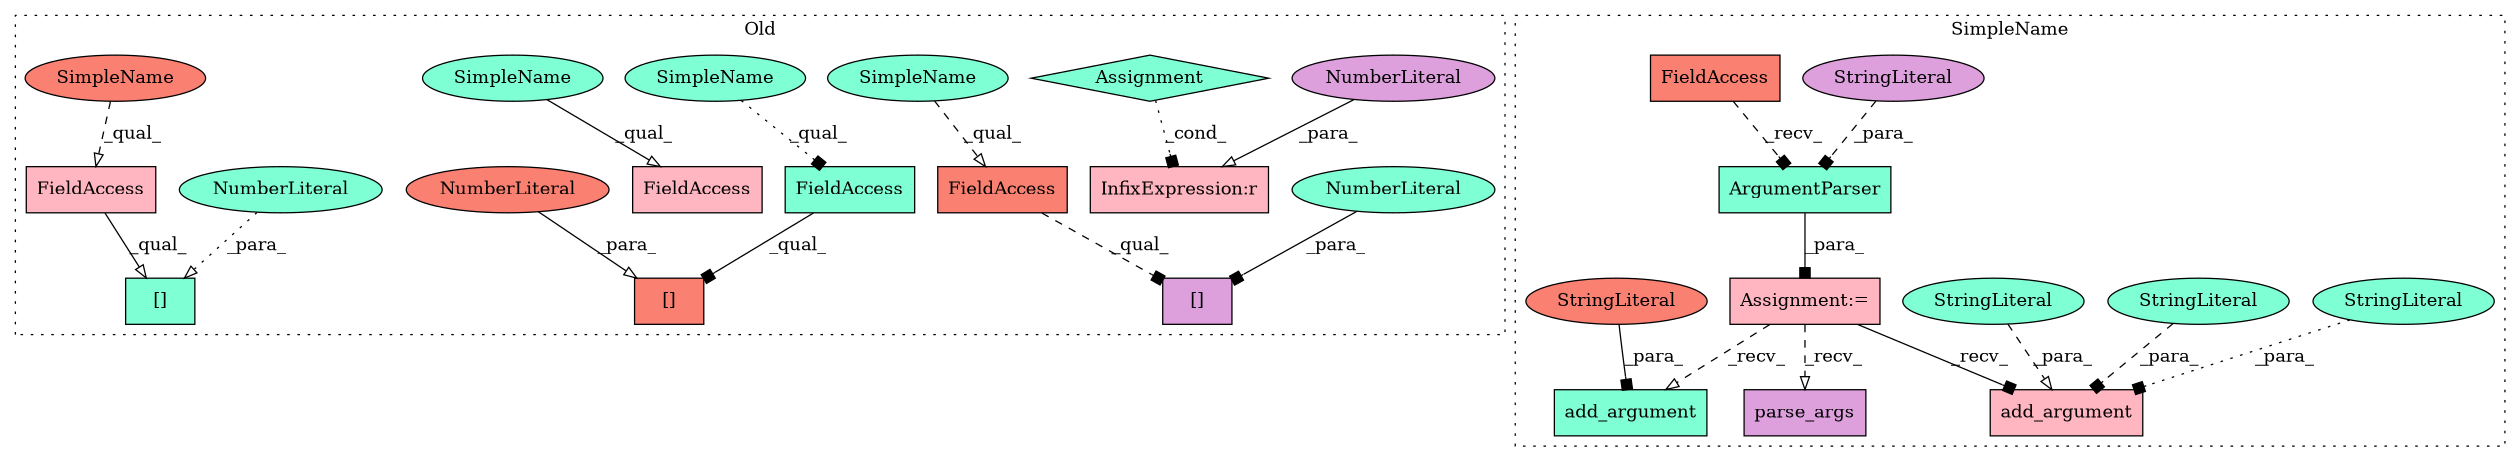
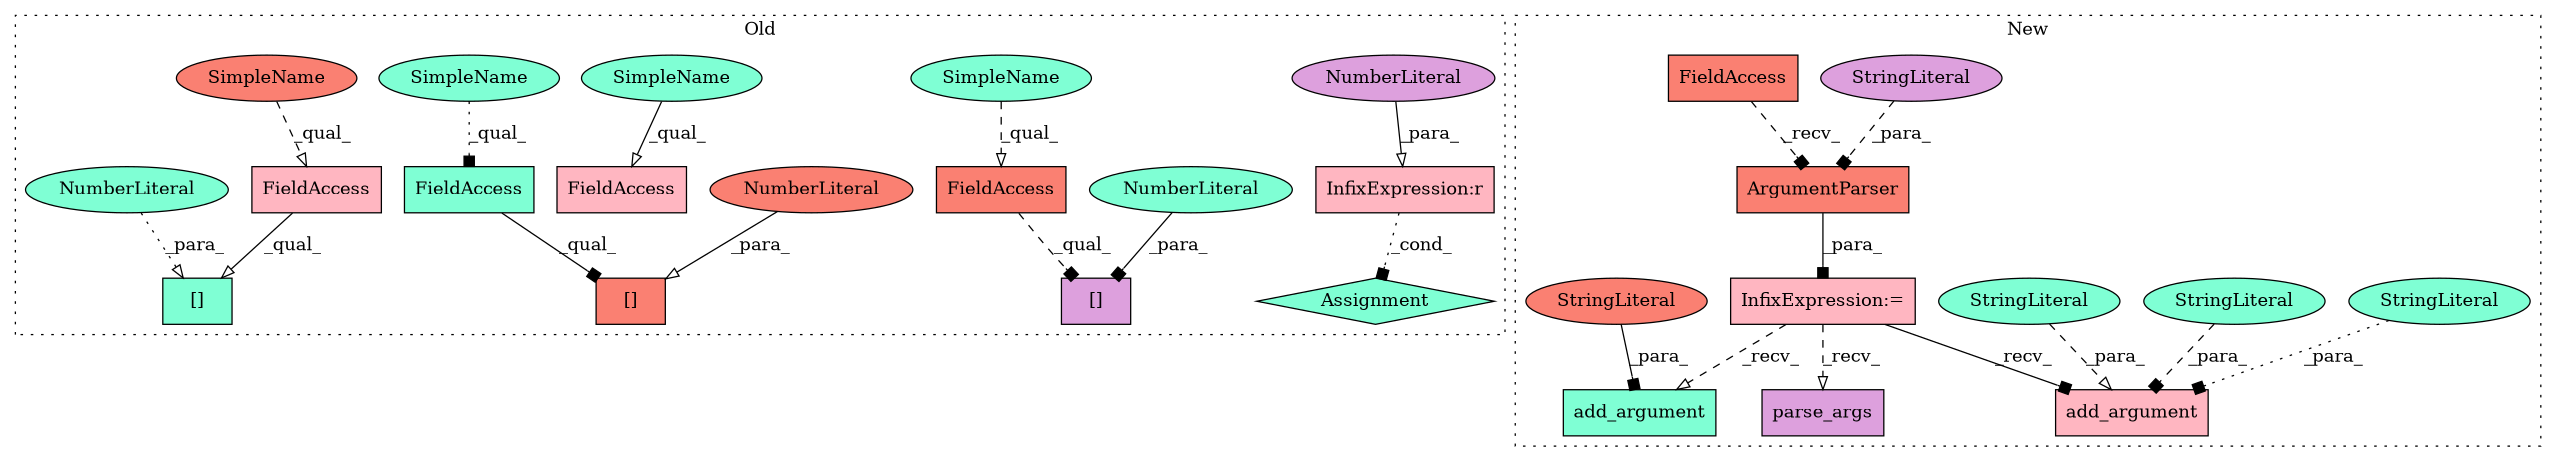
(2010, 30) -> (2028, 30)
(1163, 127) -> (1392, 240)
(1805, 190) -> (1823, 190)
(1805, 301) -> (1823, 301)
